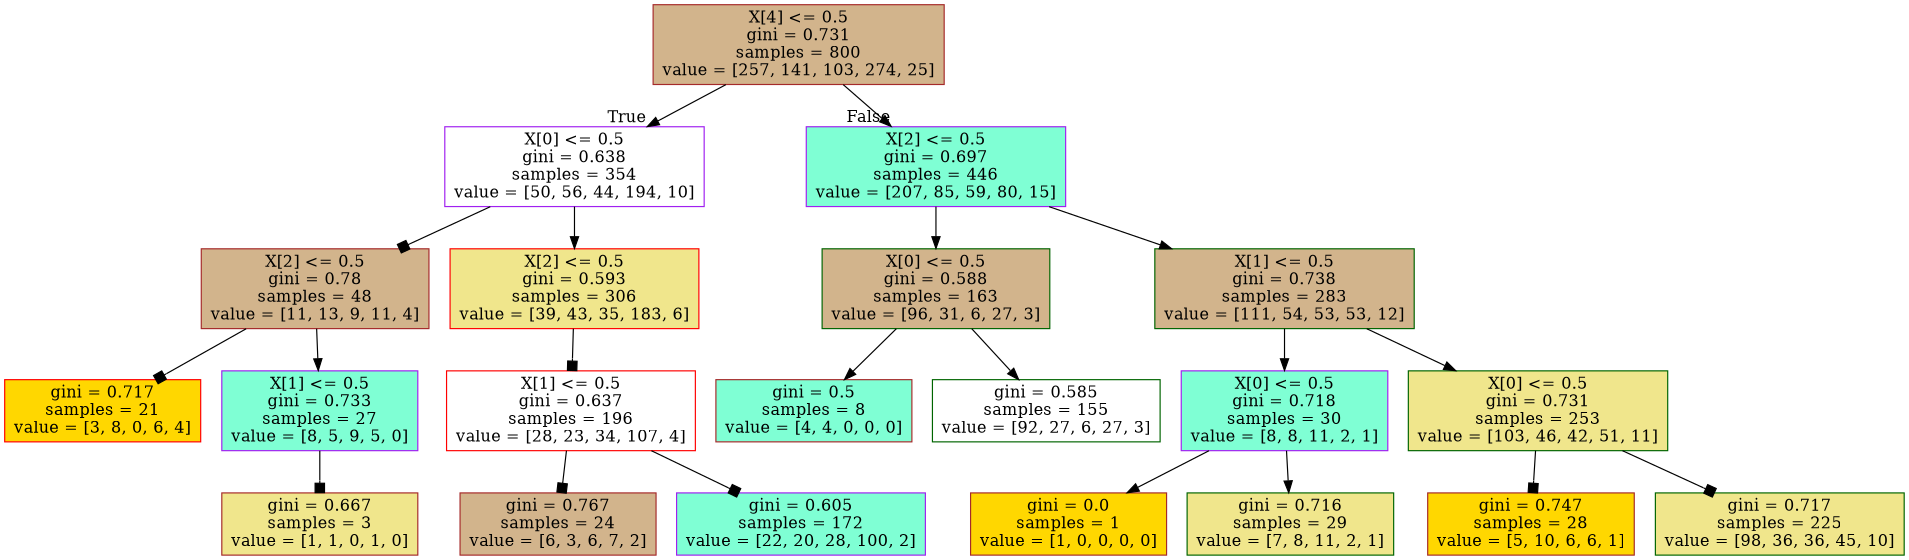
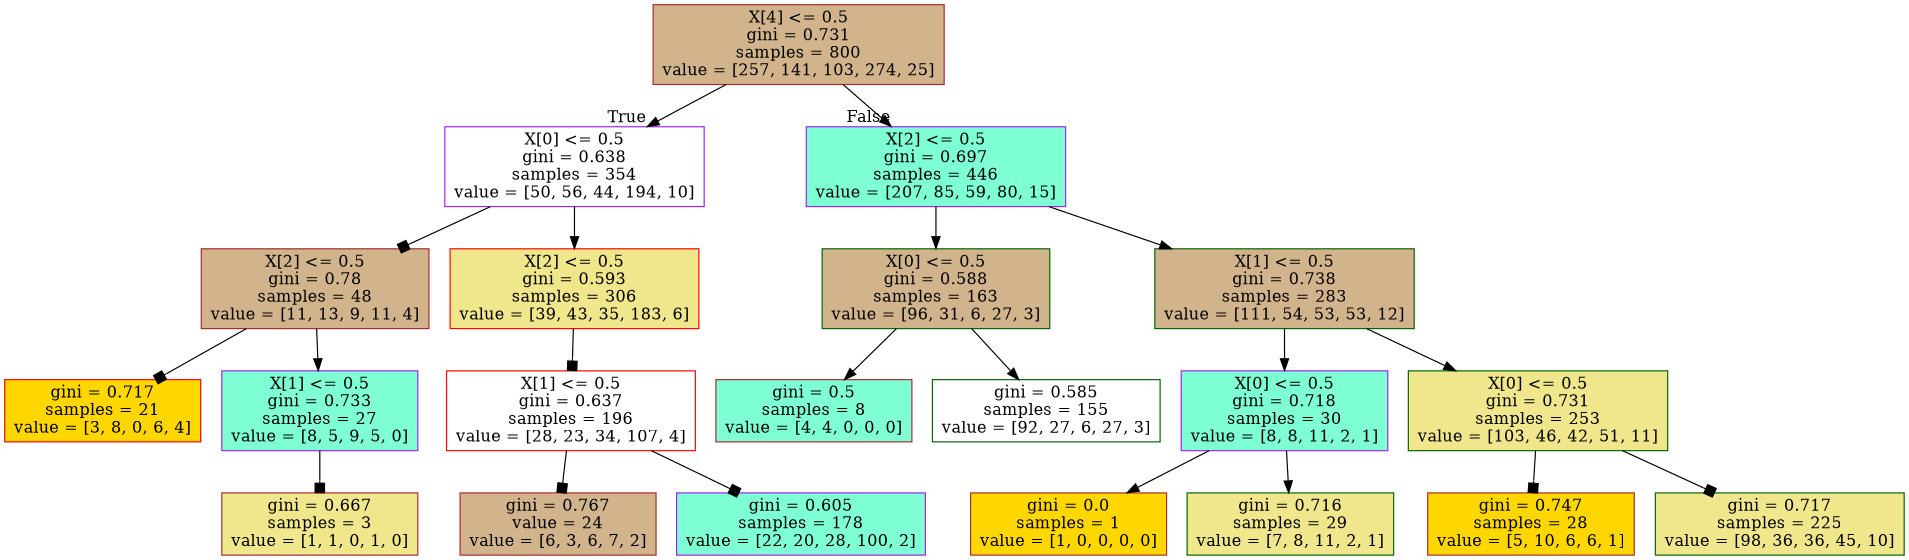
(558, 524) -> (558, 524)
(801, 524) -> (801, 524)
